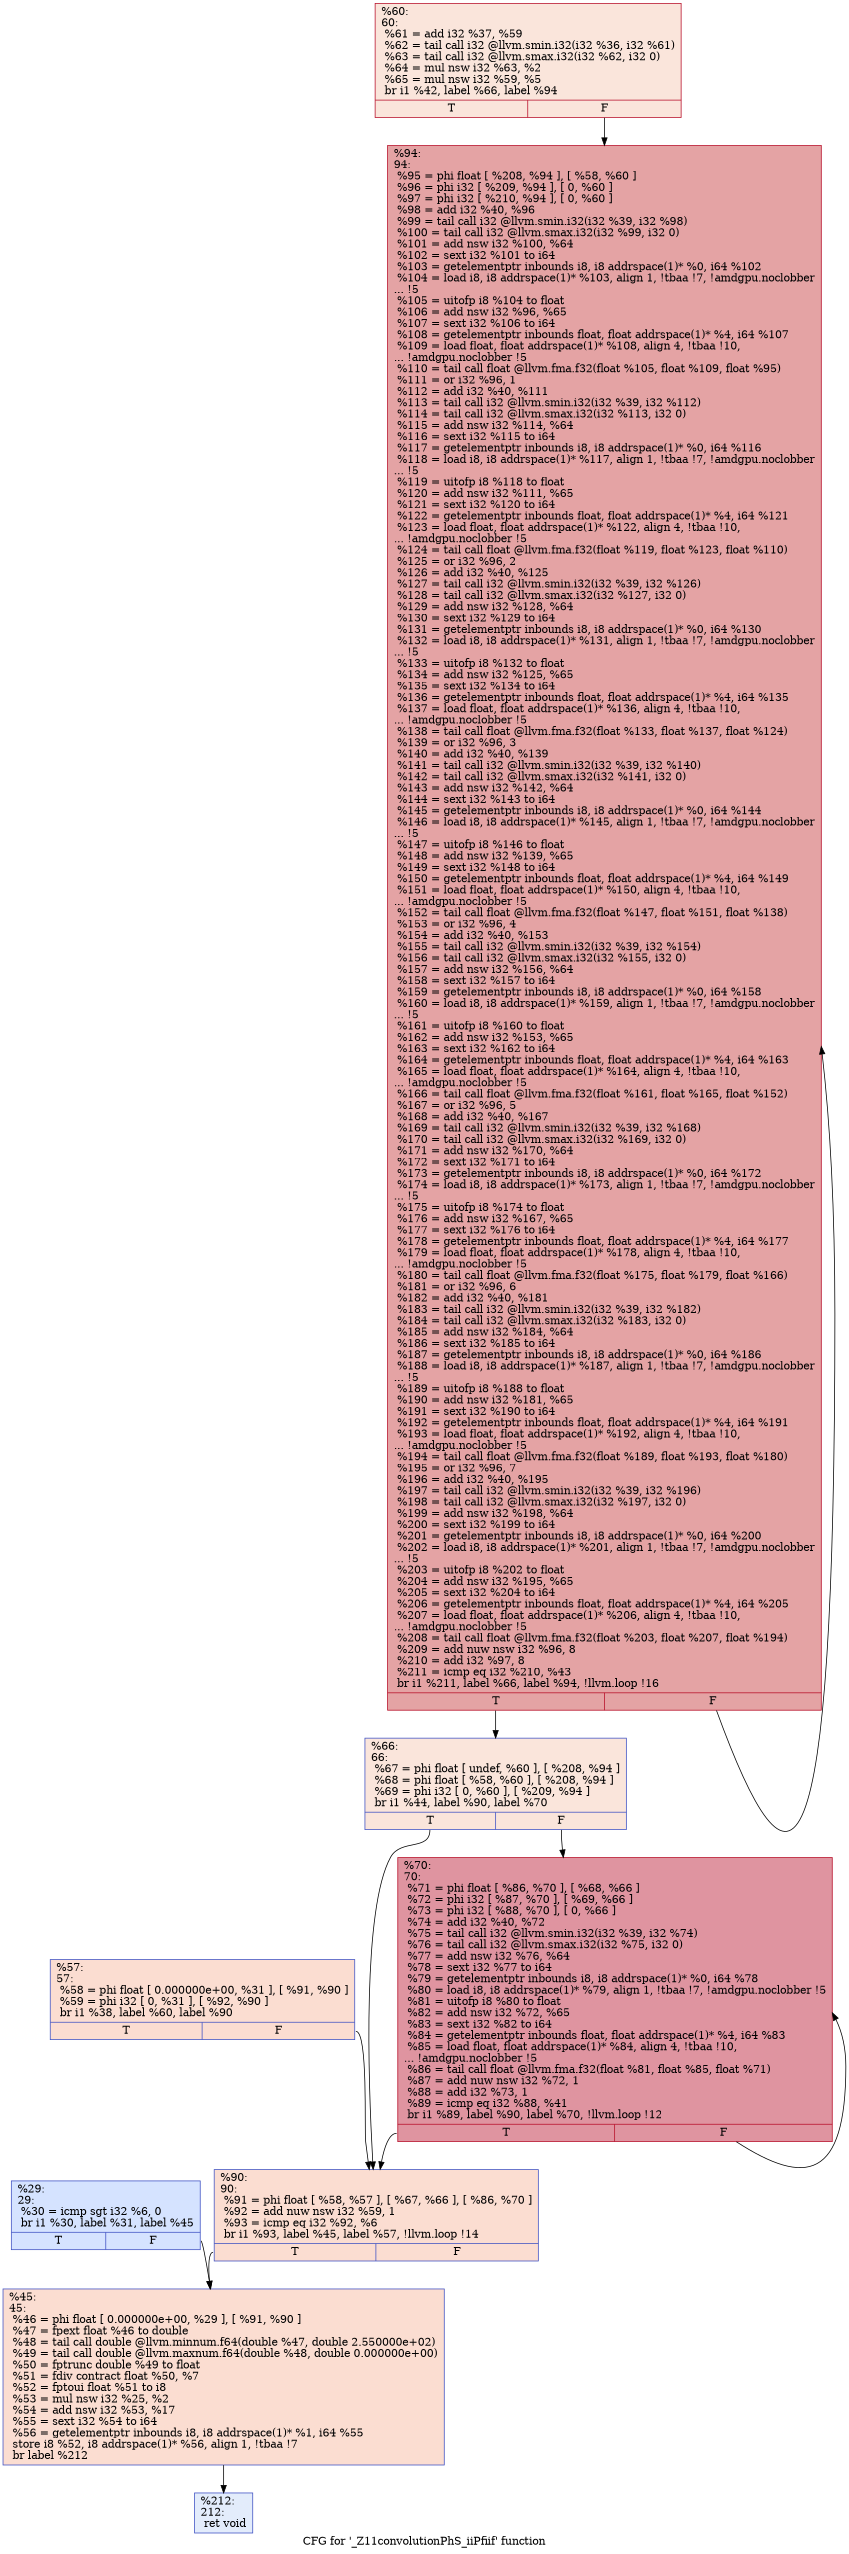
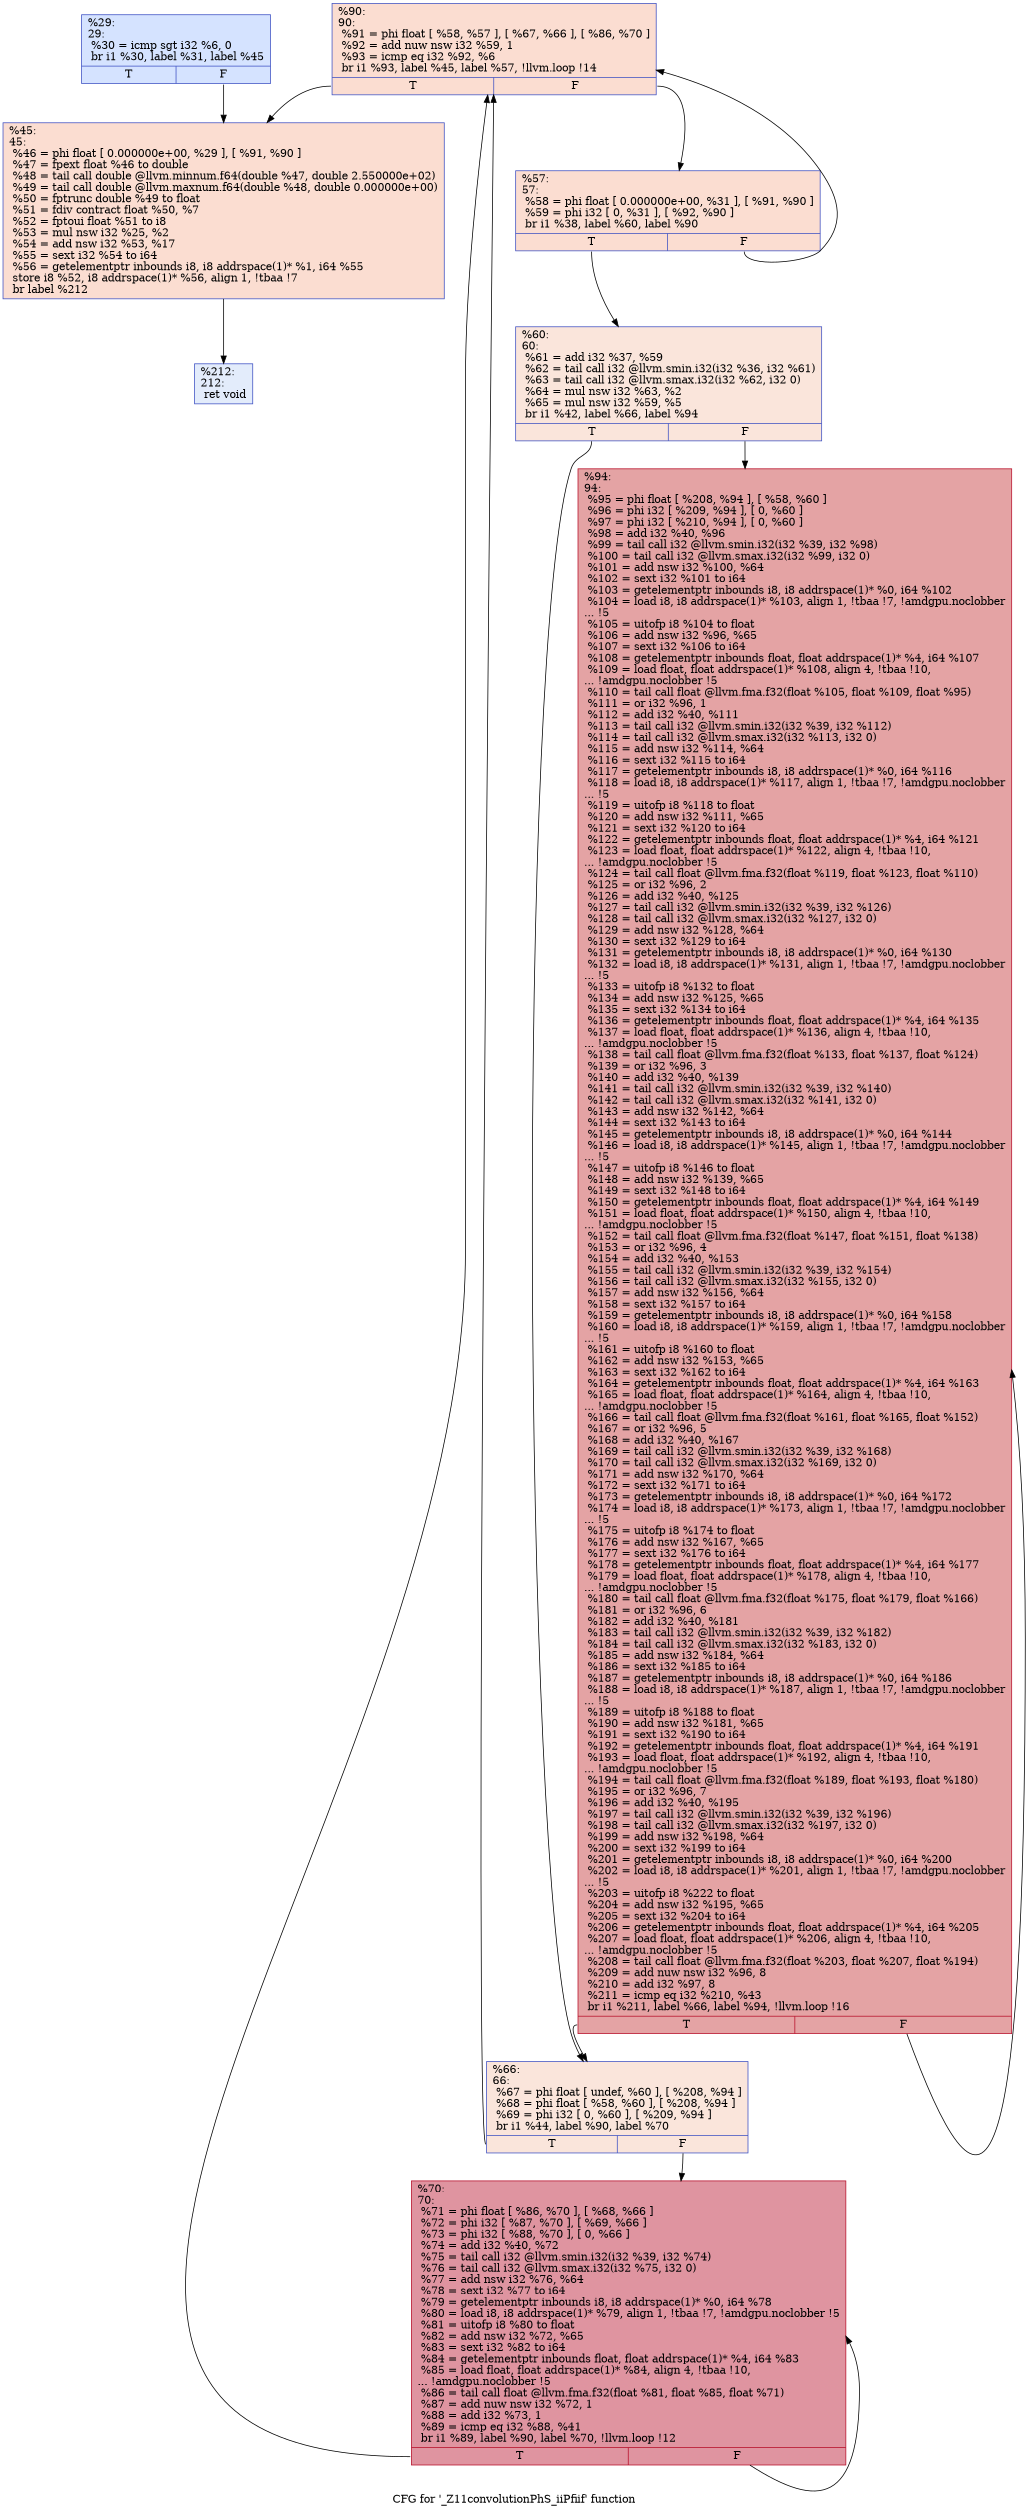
(528, 60) -> (669, 384)
none -> (684, 117)
none -> (598, 287)
none -> (532, 1245)
(479, 1570) -> (669, 1894)
